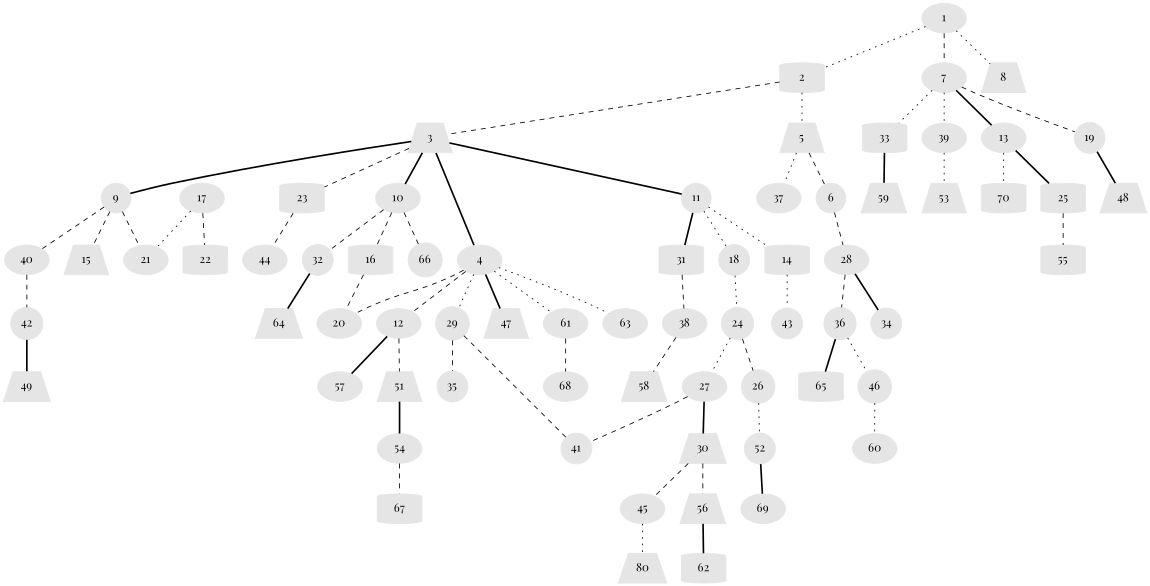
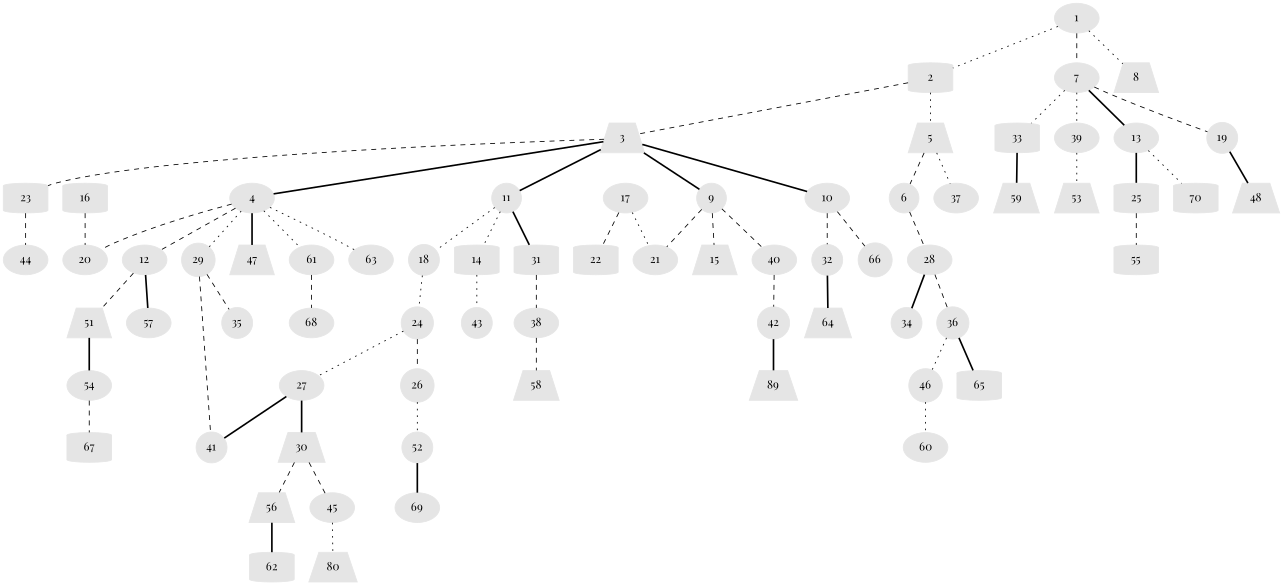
(384, 229) -> none
(27, 387) -> (774, 385)
(639, 420) -> (255, 417)
